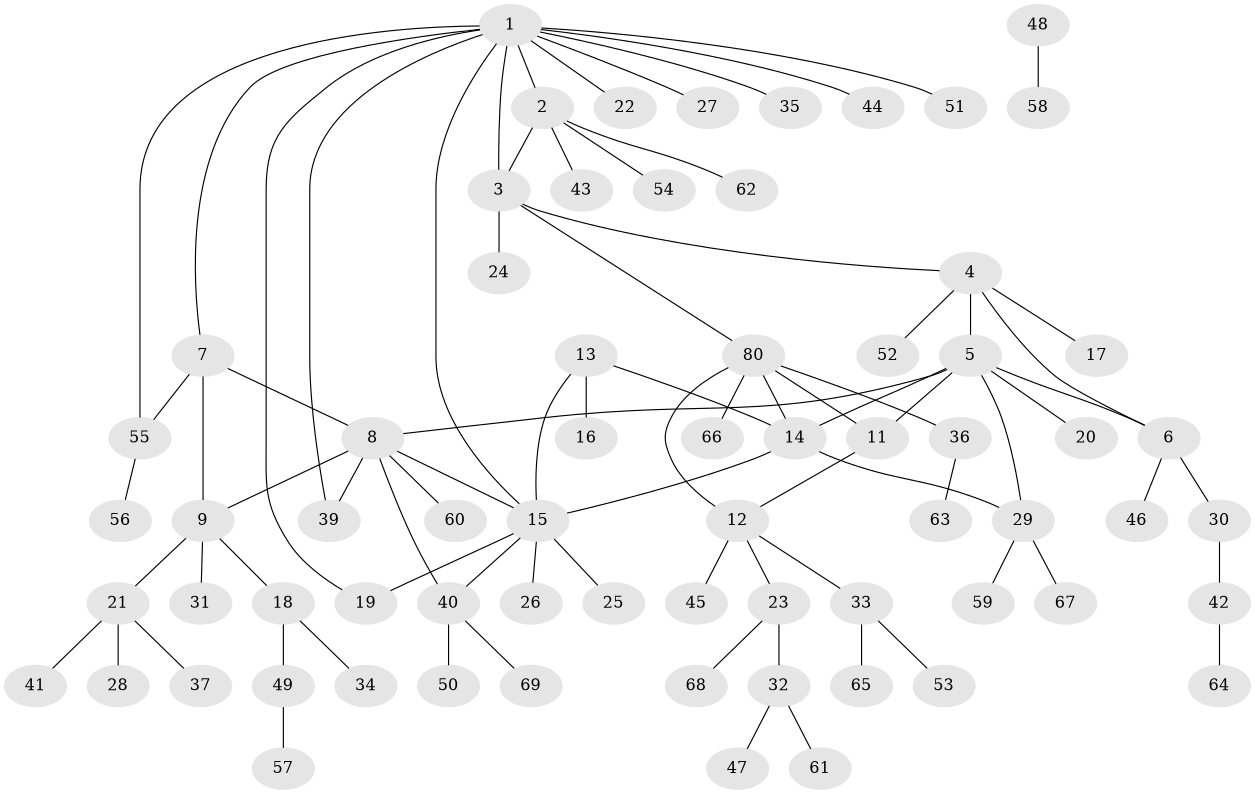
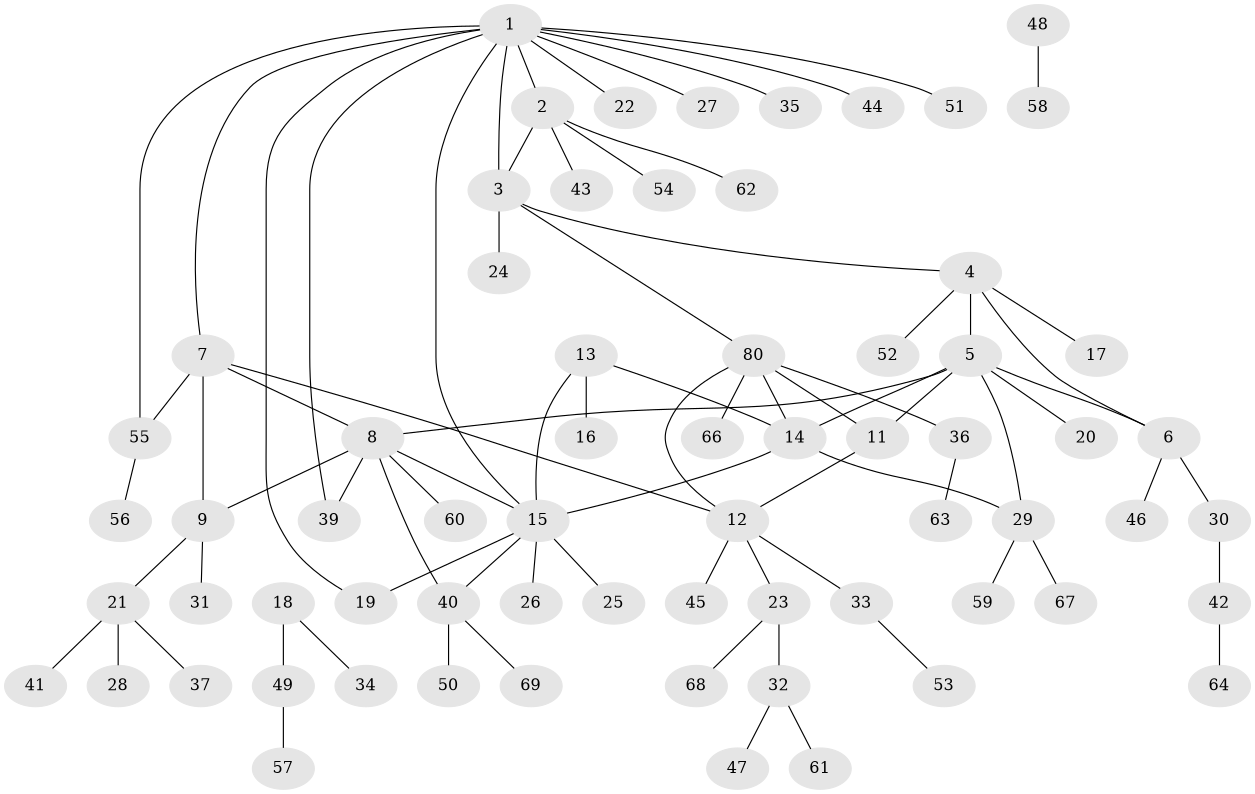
none -> (471, 435)
(243, 562) -> none
(862, 686) -> none
